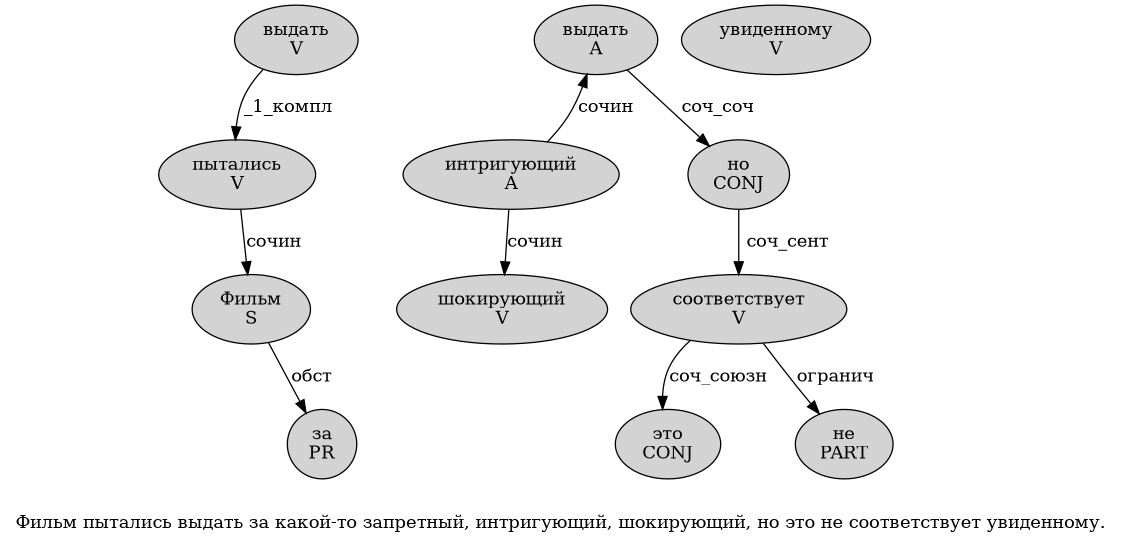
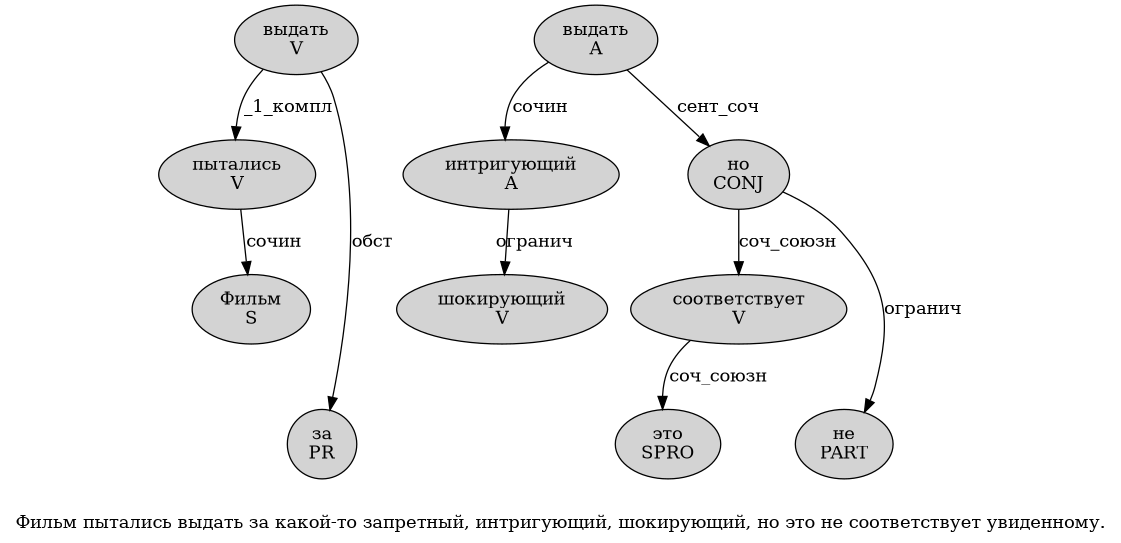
(776, 40) -> none
(718, 107) -> (718, 107)
(568, 116) -> (518, 89)
(535, 242) -> (535, 242)
(788, 242) -> (788, 242)
(284, 372) -> (350, 233)
(787, 374) -> (873, 277)
(668, 444) -> (668, 444)
